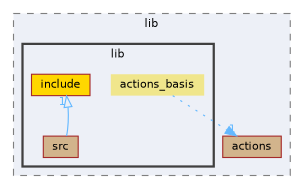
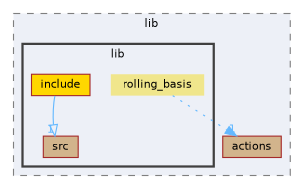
(158, 85) -> (158, 85)
(68, 122) -> (53, 110)
